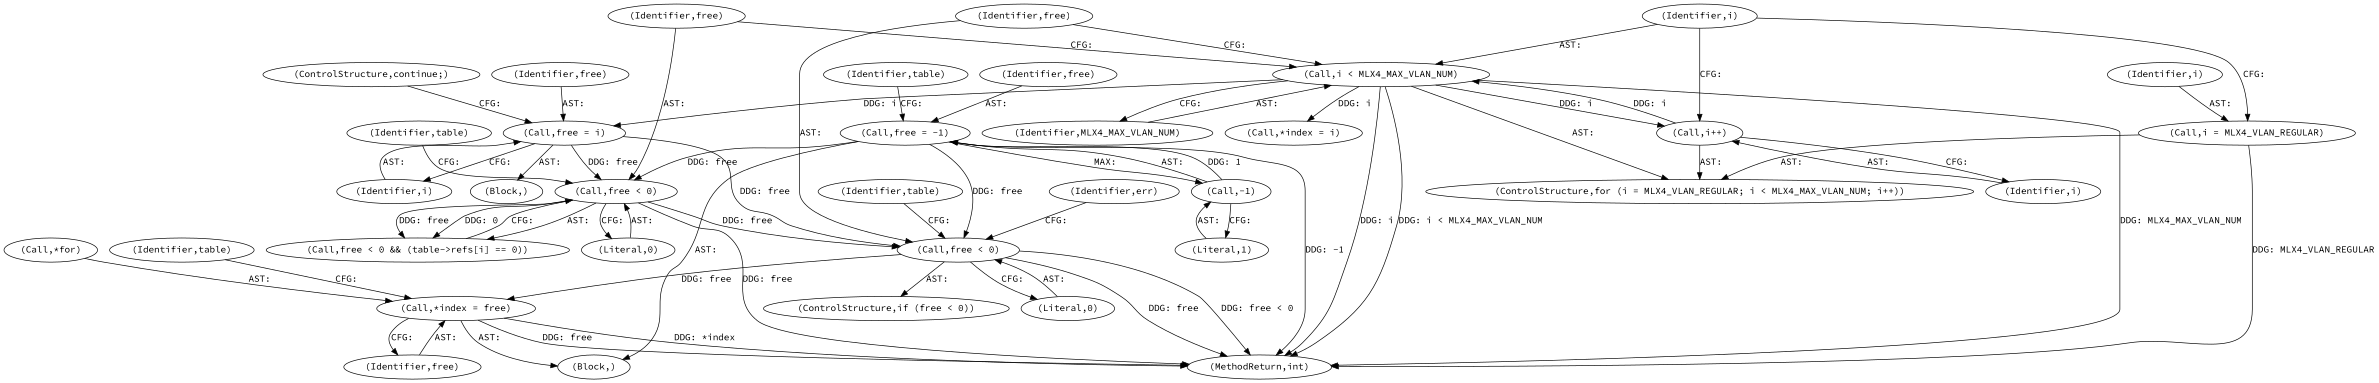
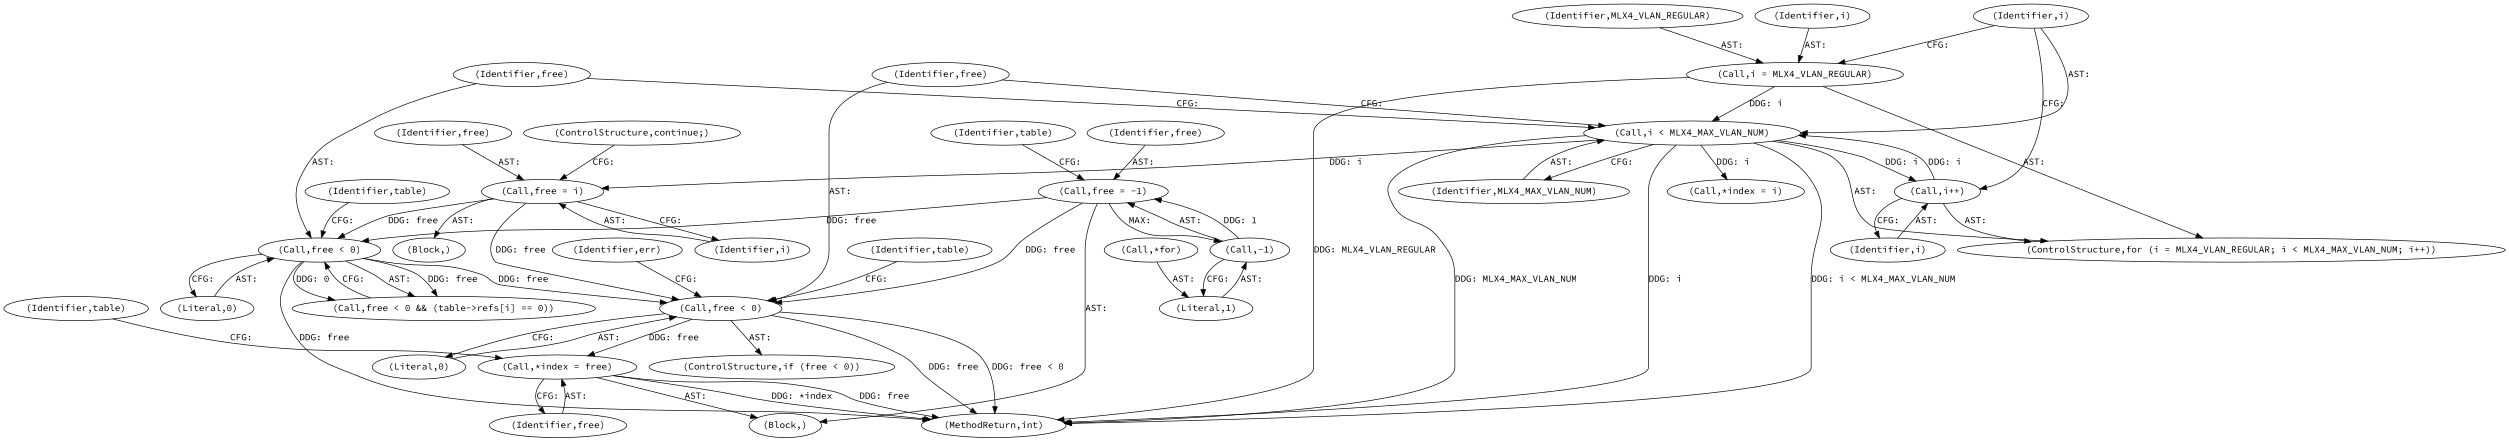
none -> (1628, 16)
none -> (1747, 102)
(1219, 153) -> none
(235, 282) -> (1168, 279)
